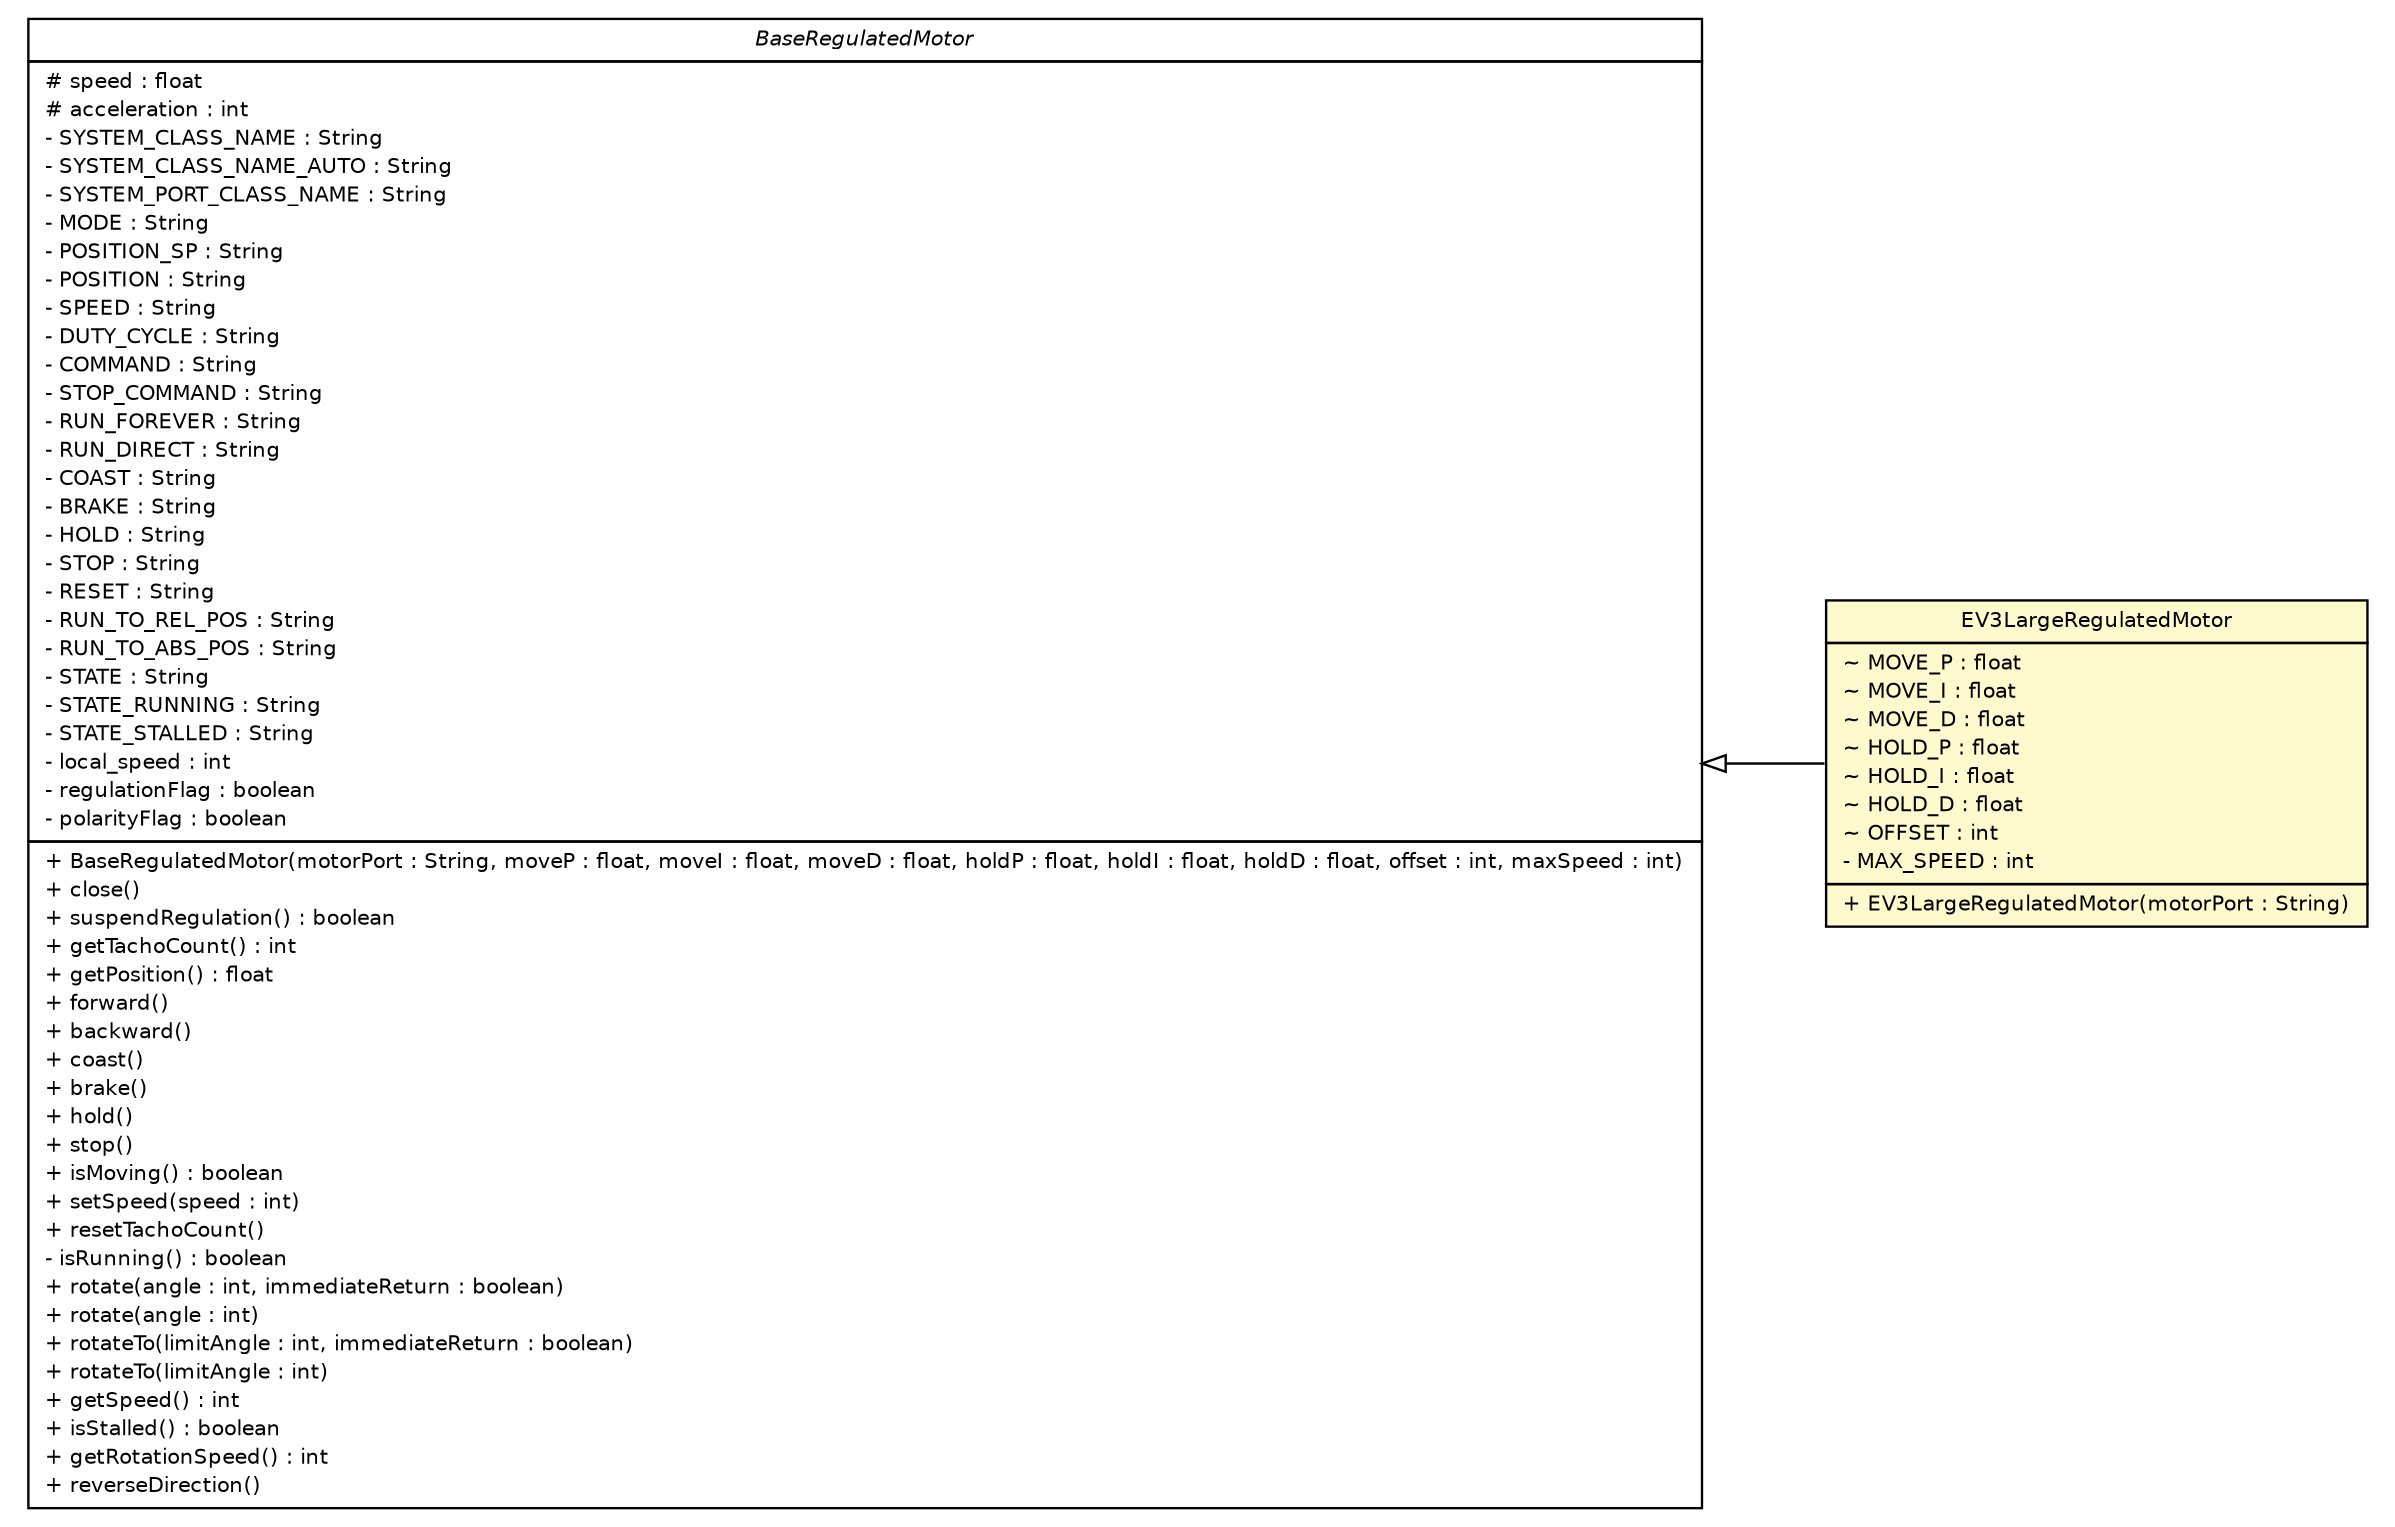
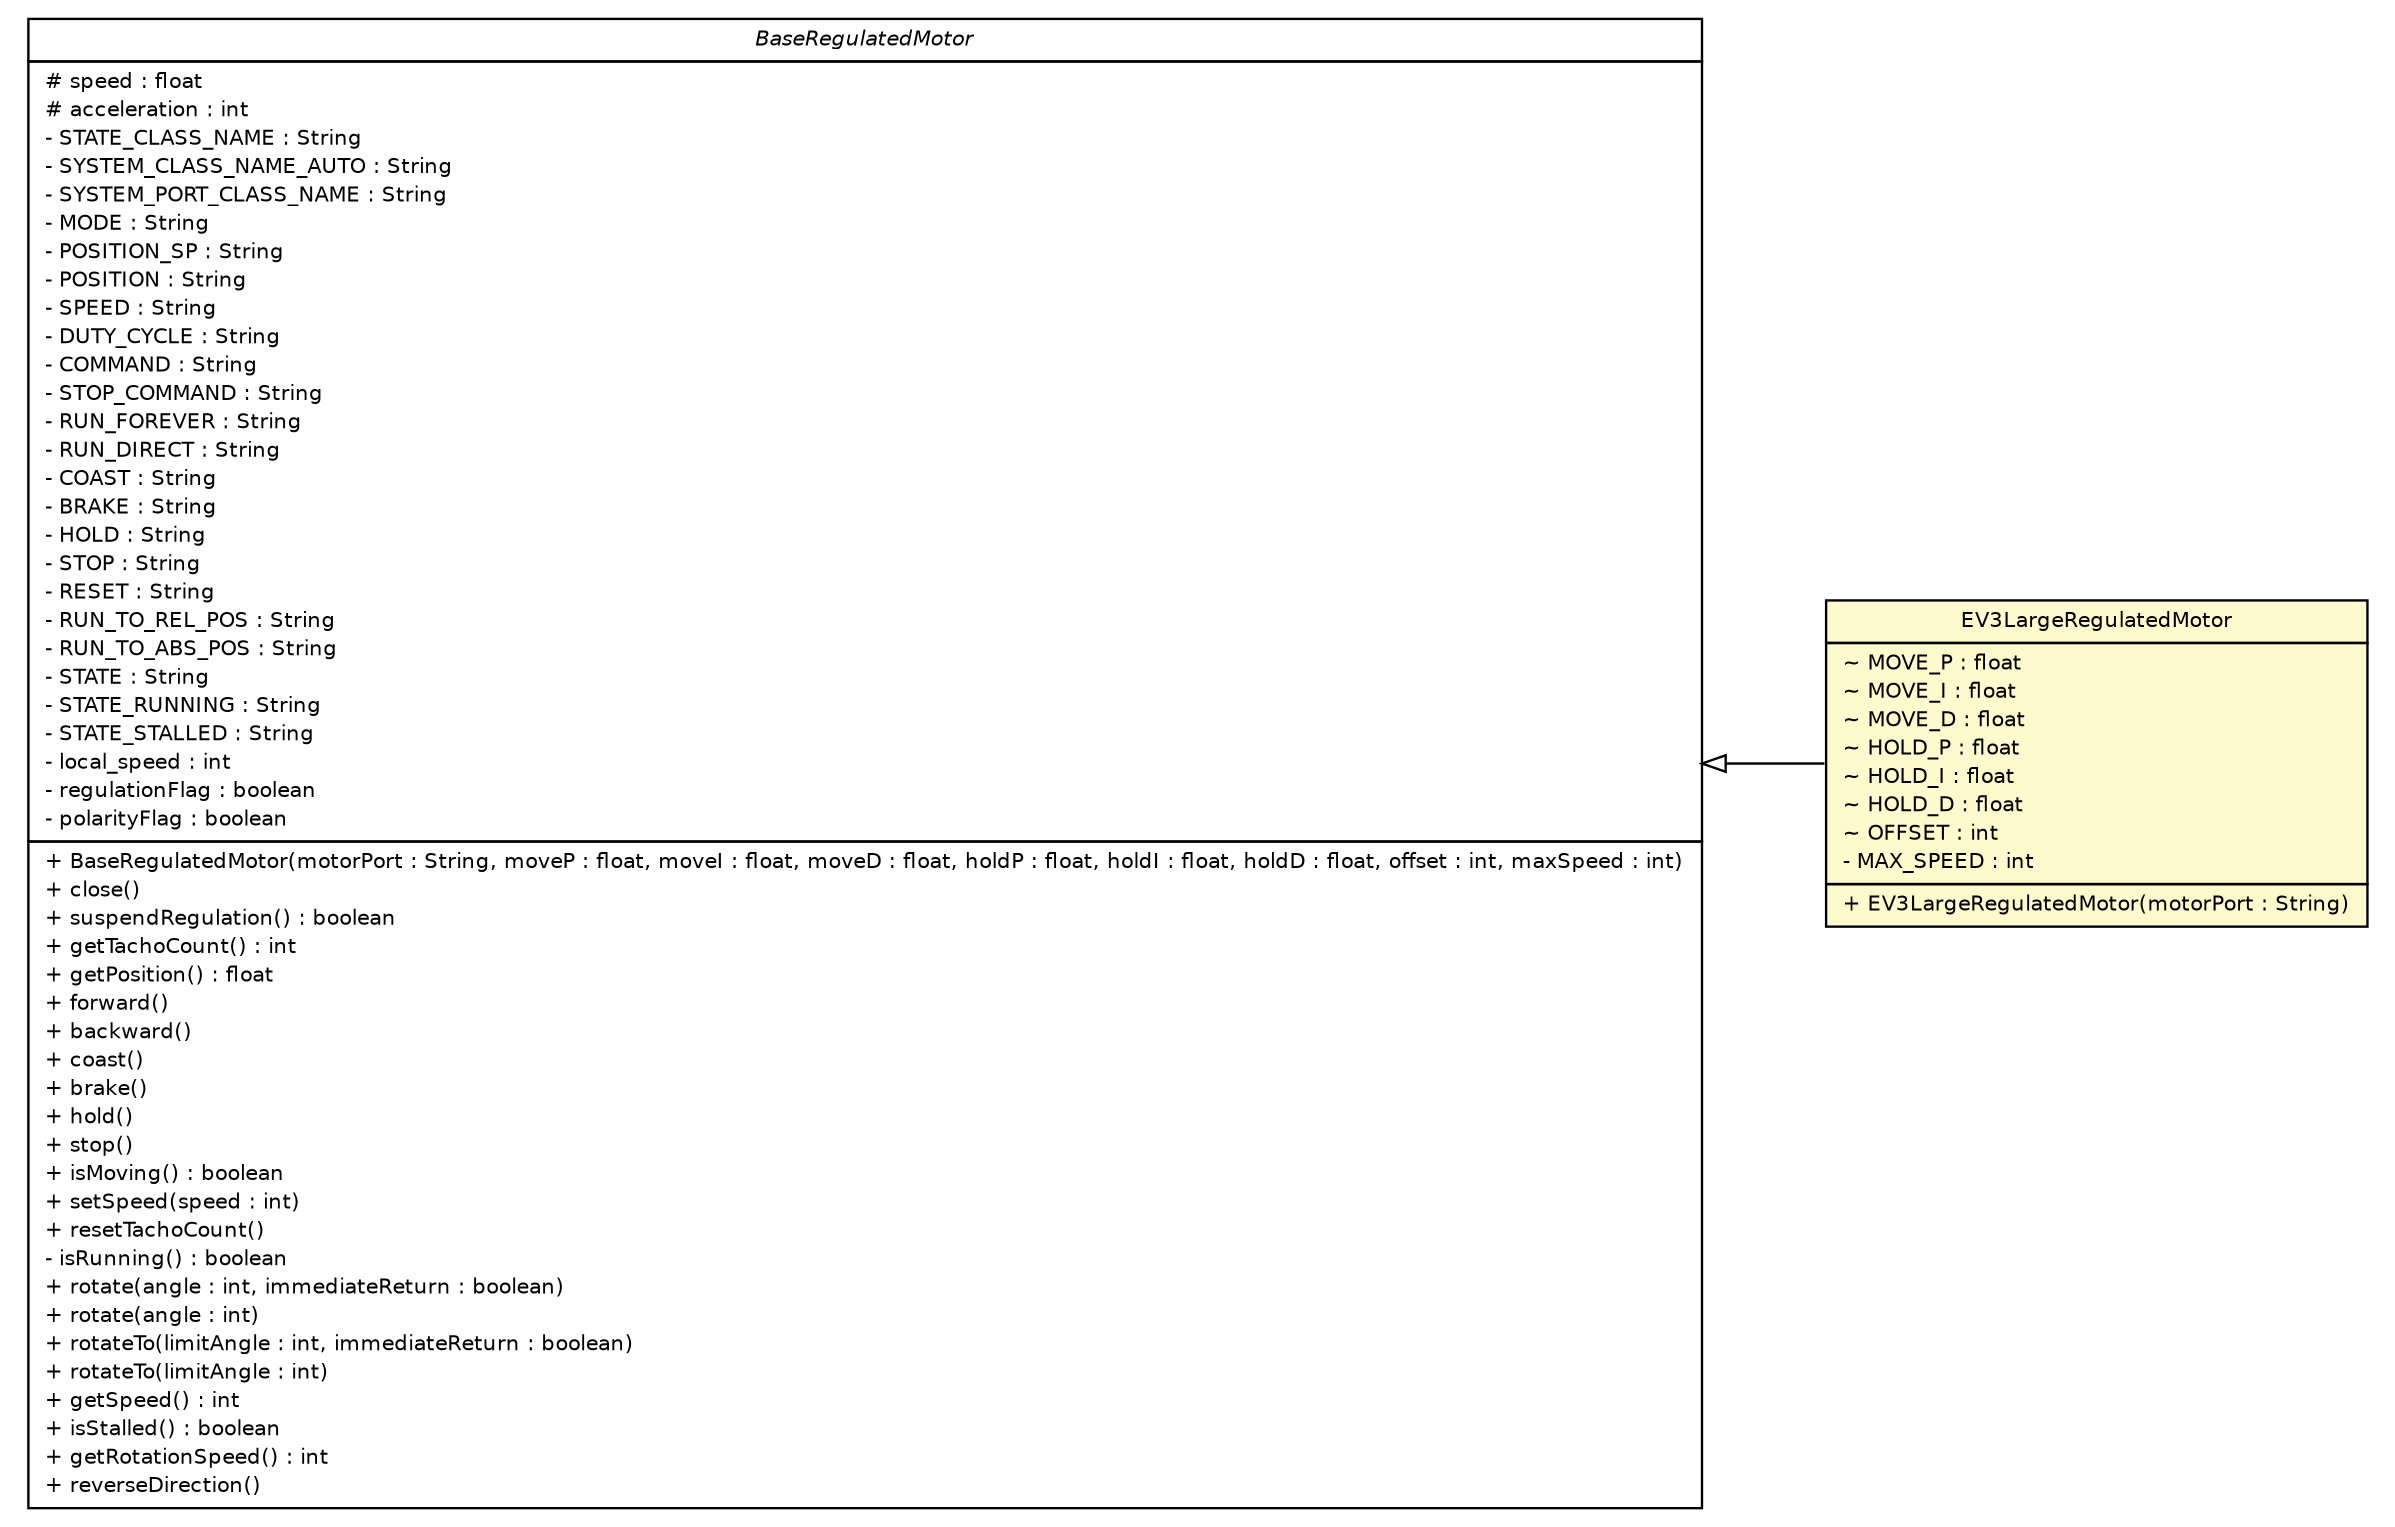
(215, 138) -> (204, 138)
